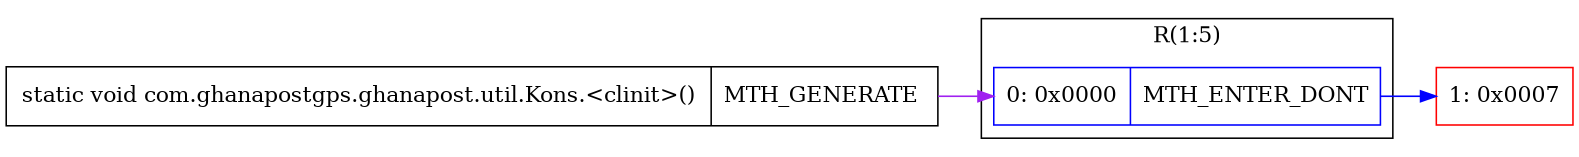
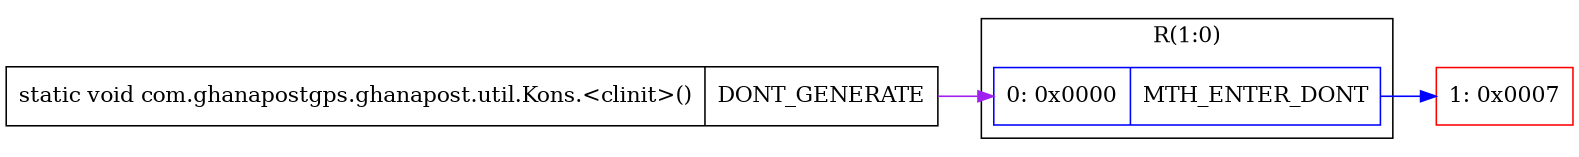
(1187, 36) -> (1187, 36)
(821, 95) -> (821, 95)
